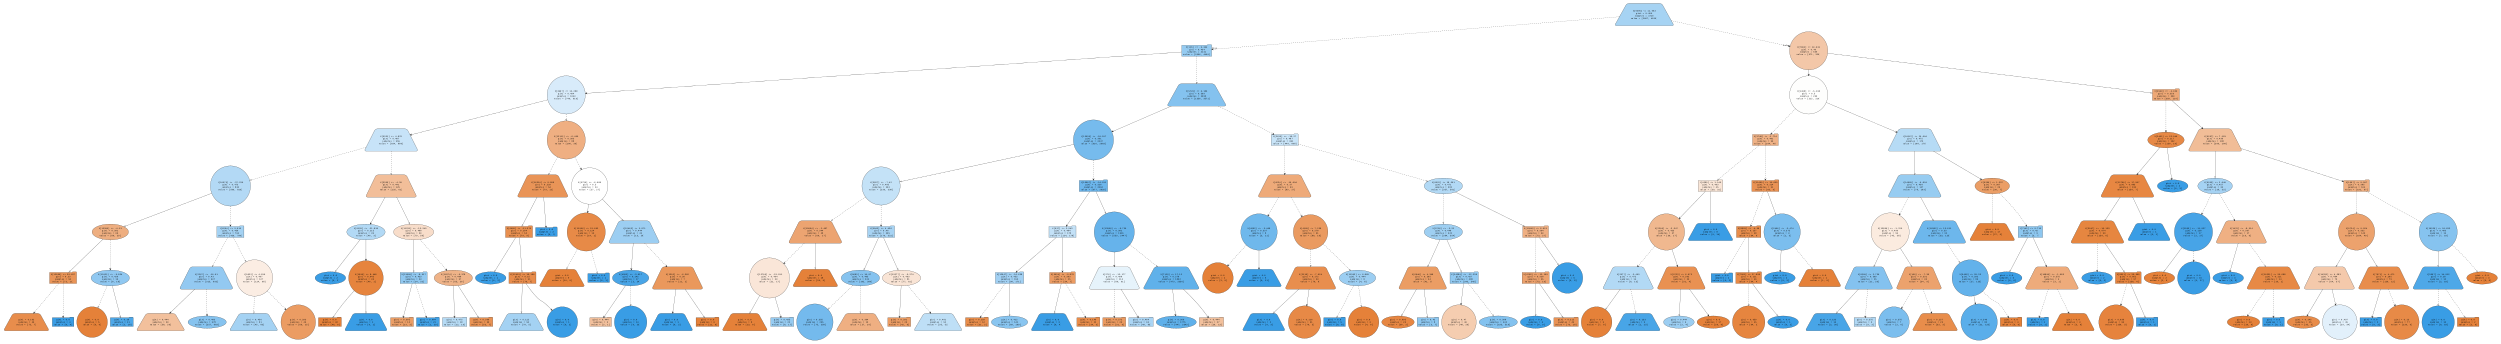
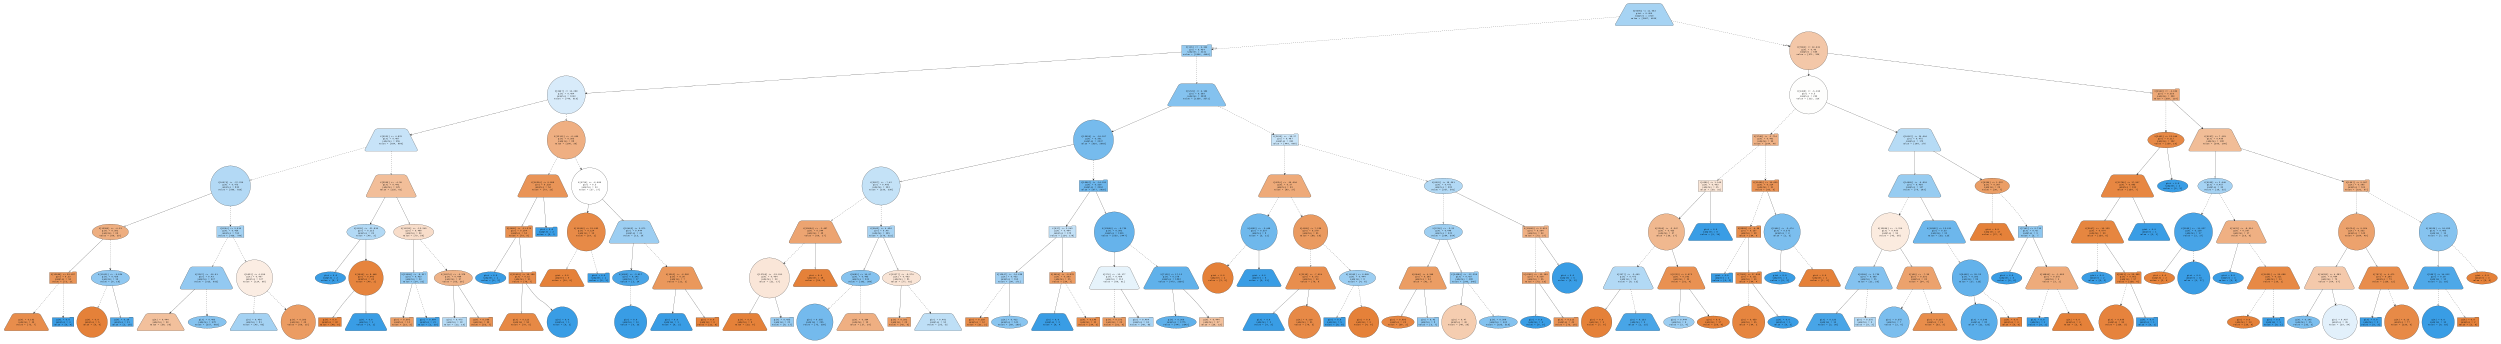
(521, 322) -> (521, 322)
(601, 322) -> none
(2303, 322) -> (2303, 322)
